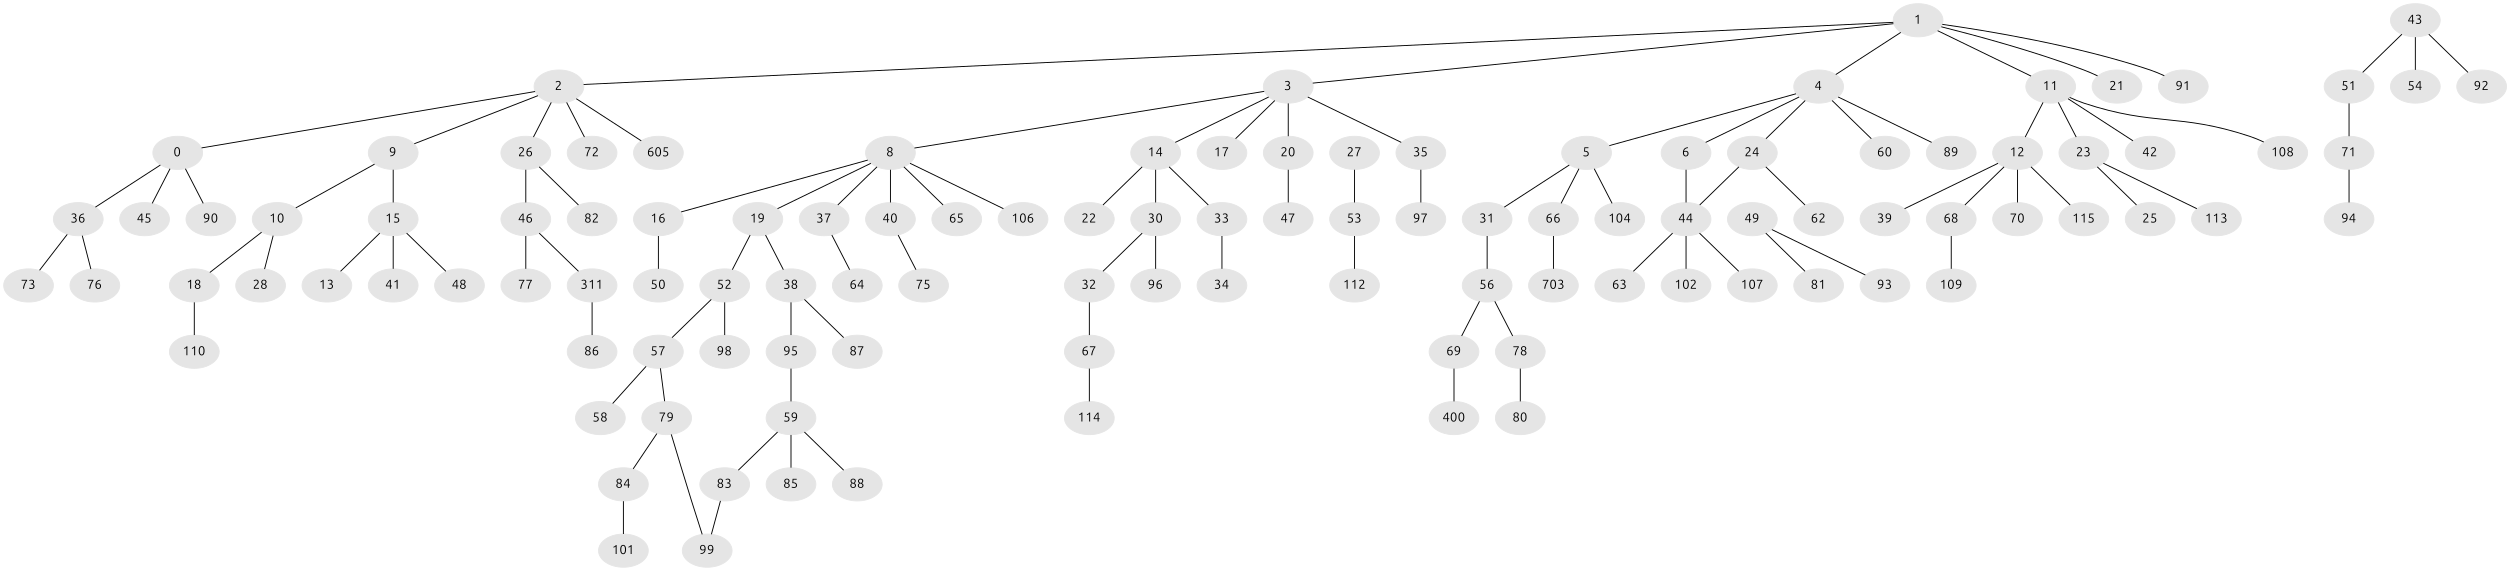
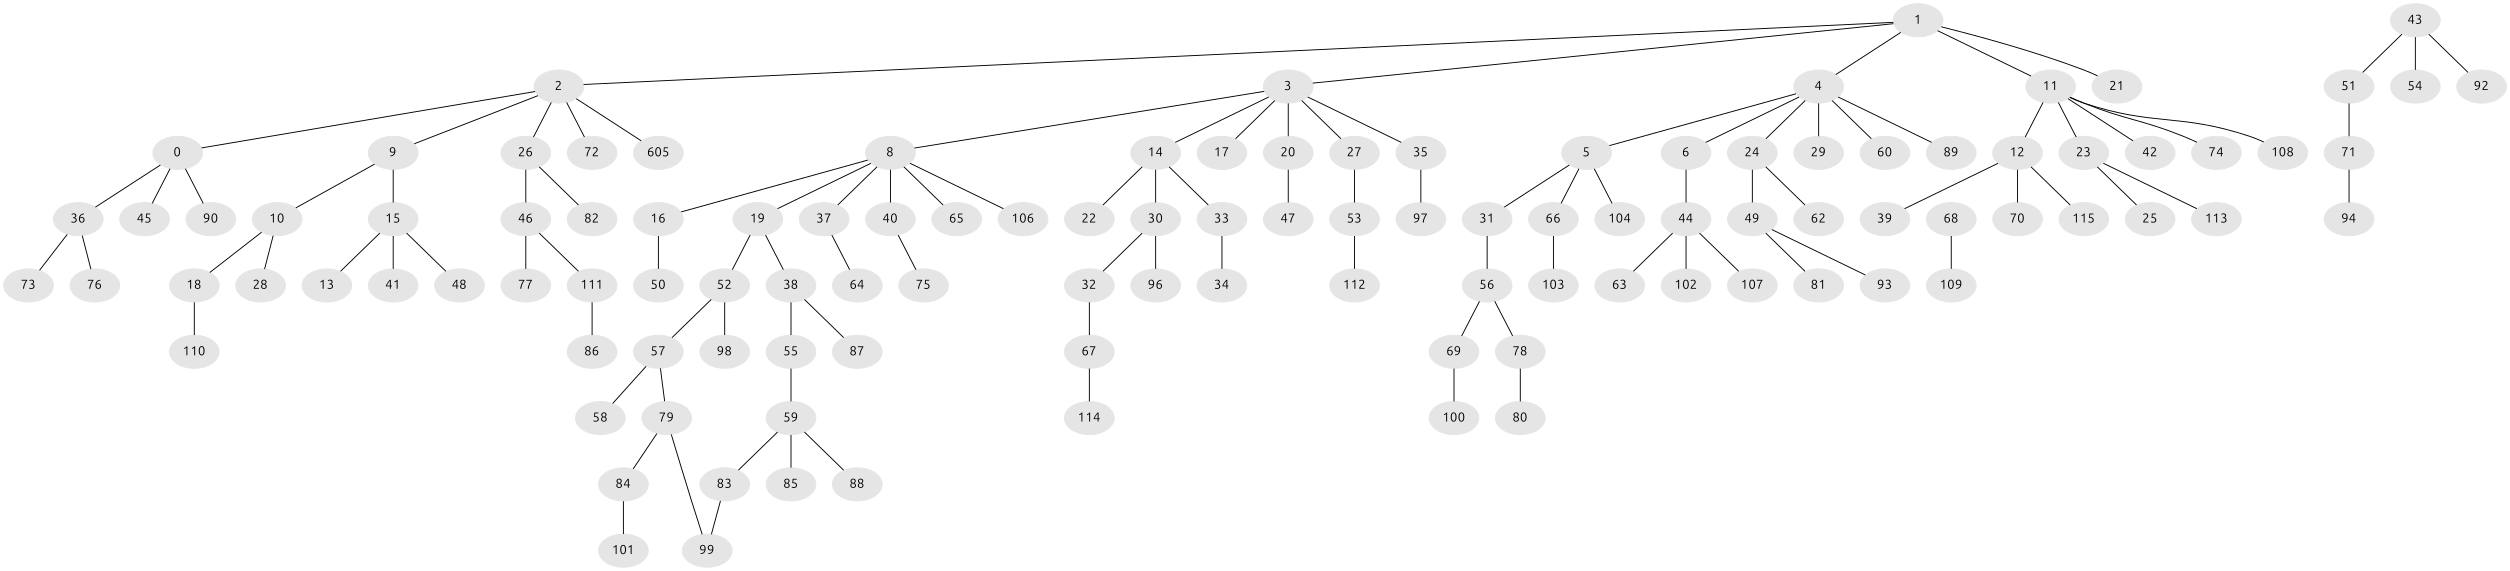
(2183, 87) -> none
none -> (1321, 120)
none -> (1819, 153)
none -> (2216, 153)
(1719, 186) -> (1752, 186)
(1984, 186) -> none
(592, 285) -> (592, 285)
(1553, 285) -> (1553, 285)
(791, 352) -> (791, 352)
(1454, 418) -> (1454, 418)
